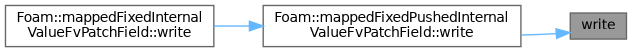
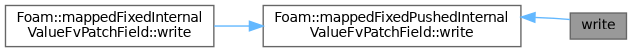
(539, 35) -> (553, 18)
